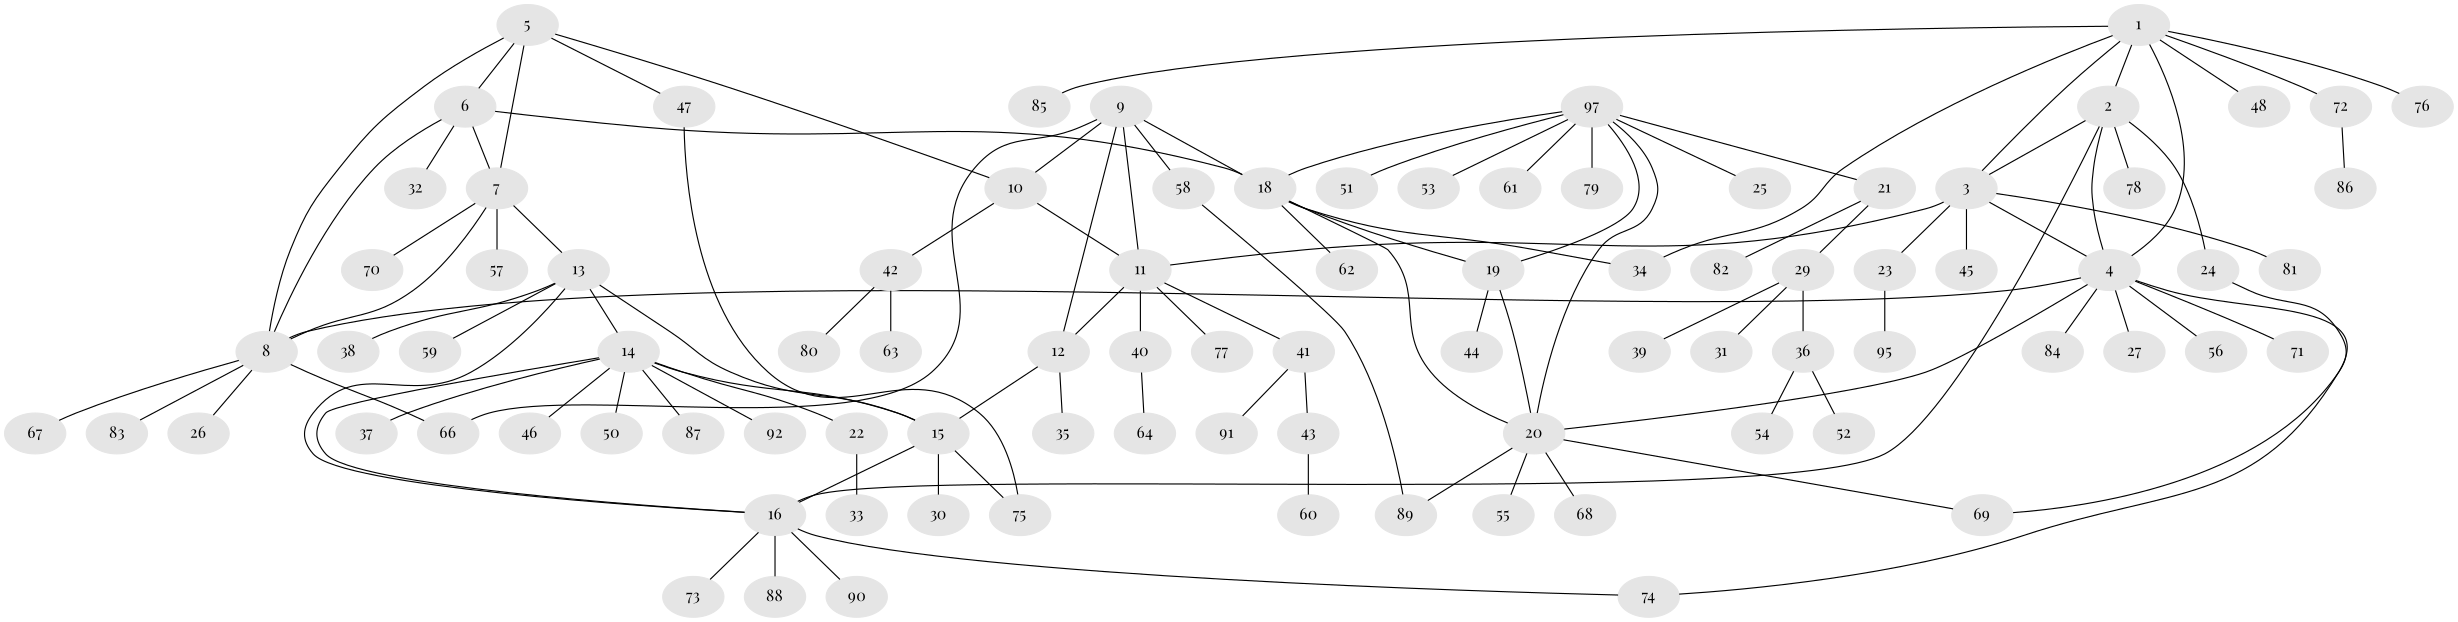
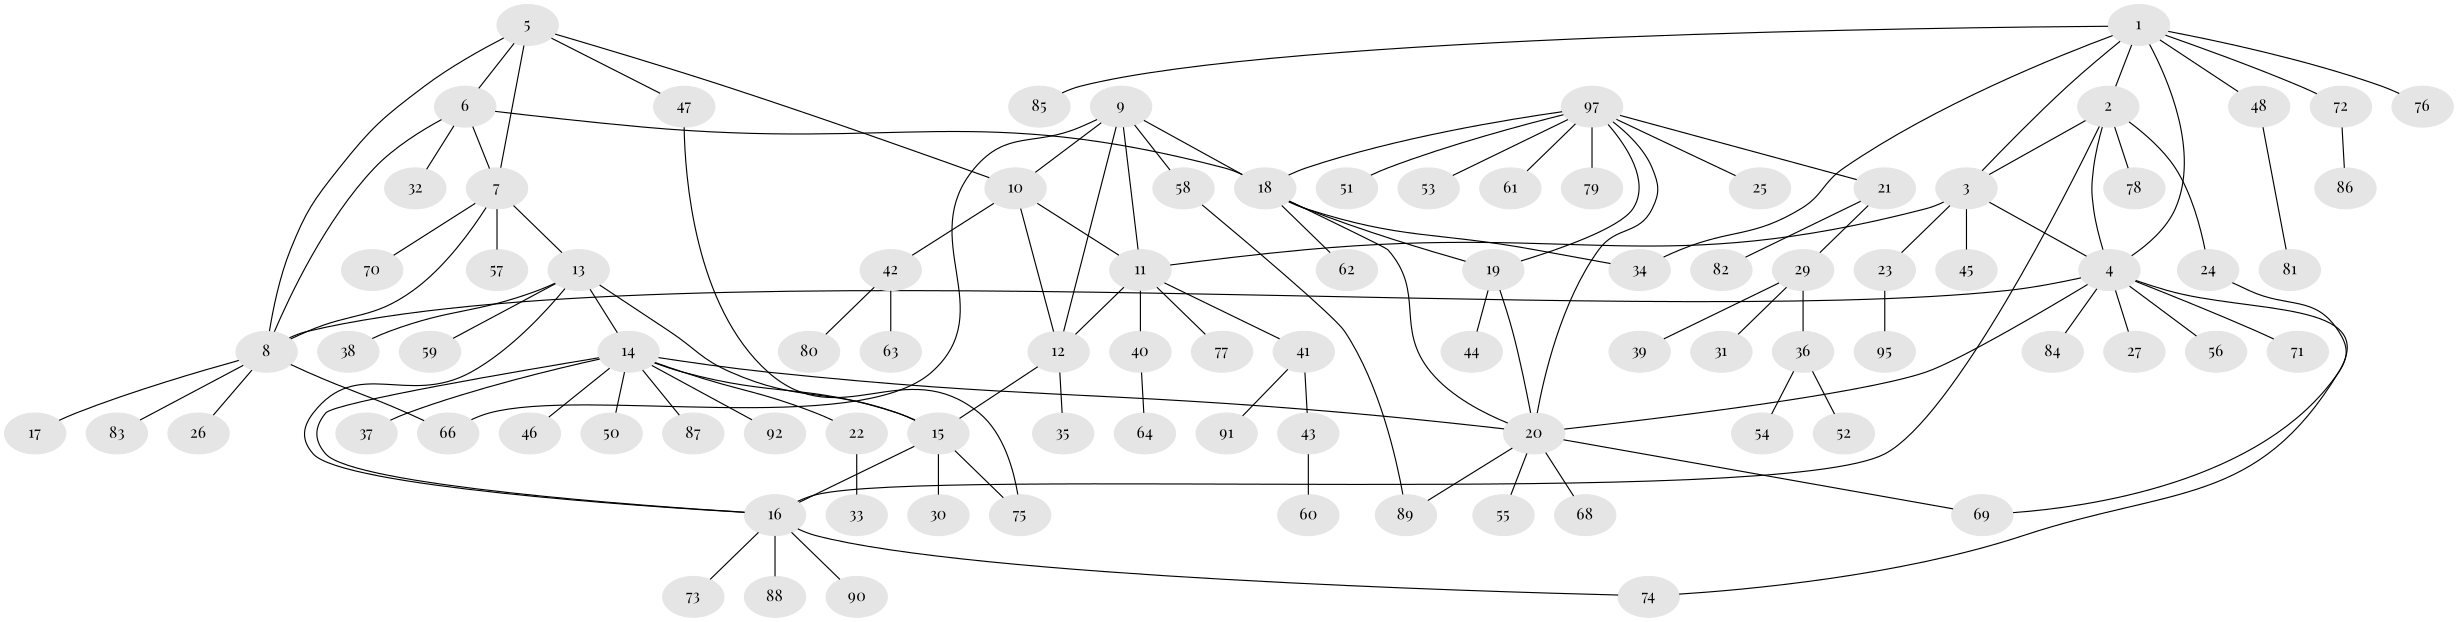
(2133, 218) -> (2275, 188)
none -> (1037, 270)
none -> (1081, 395)
(35, 433) -> (35, 433)
